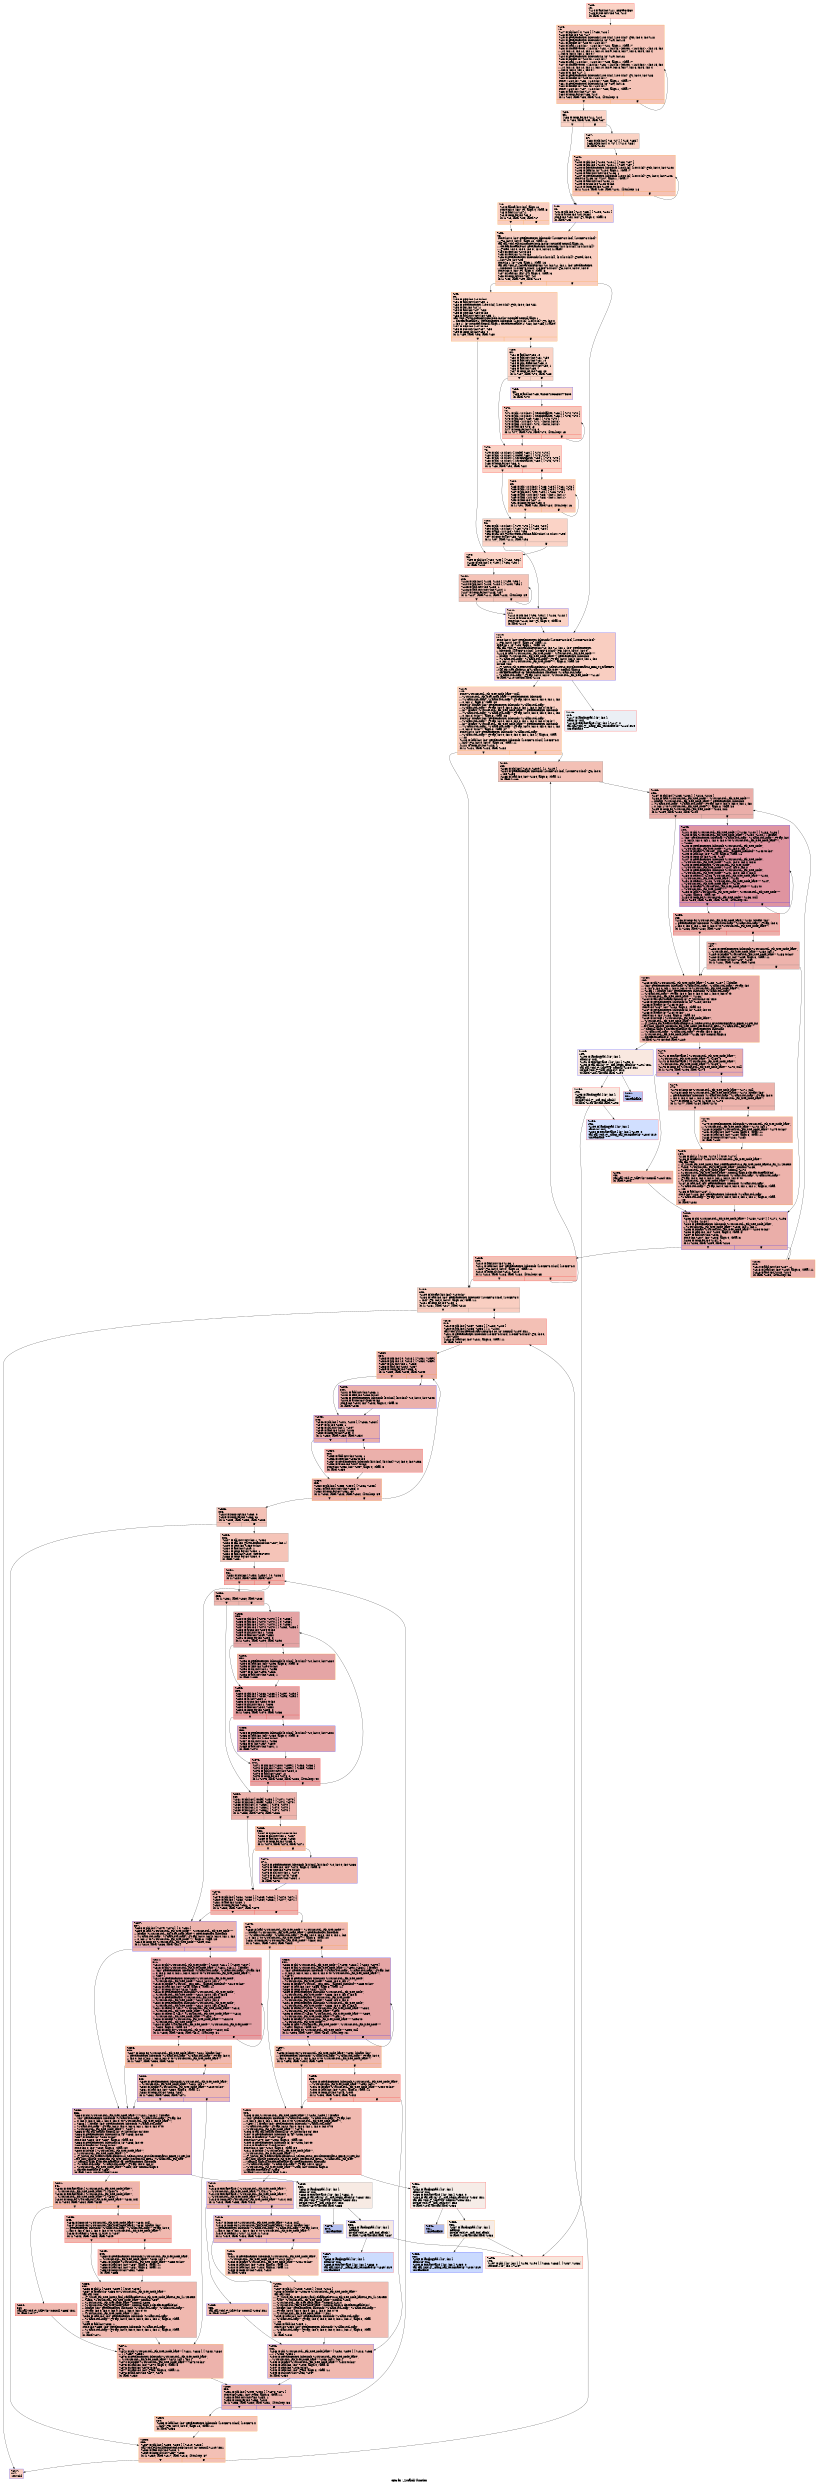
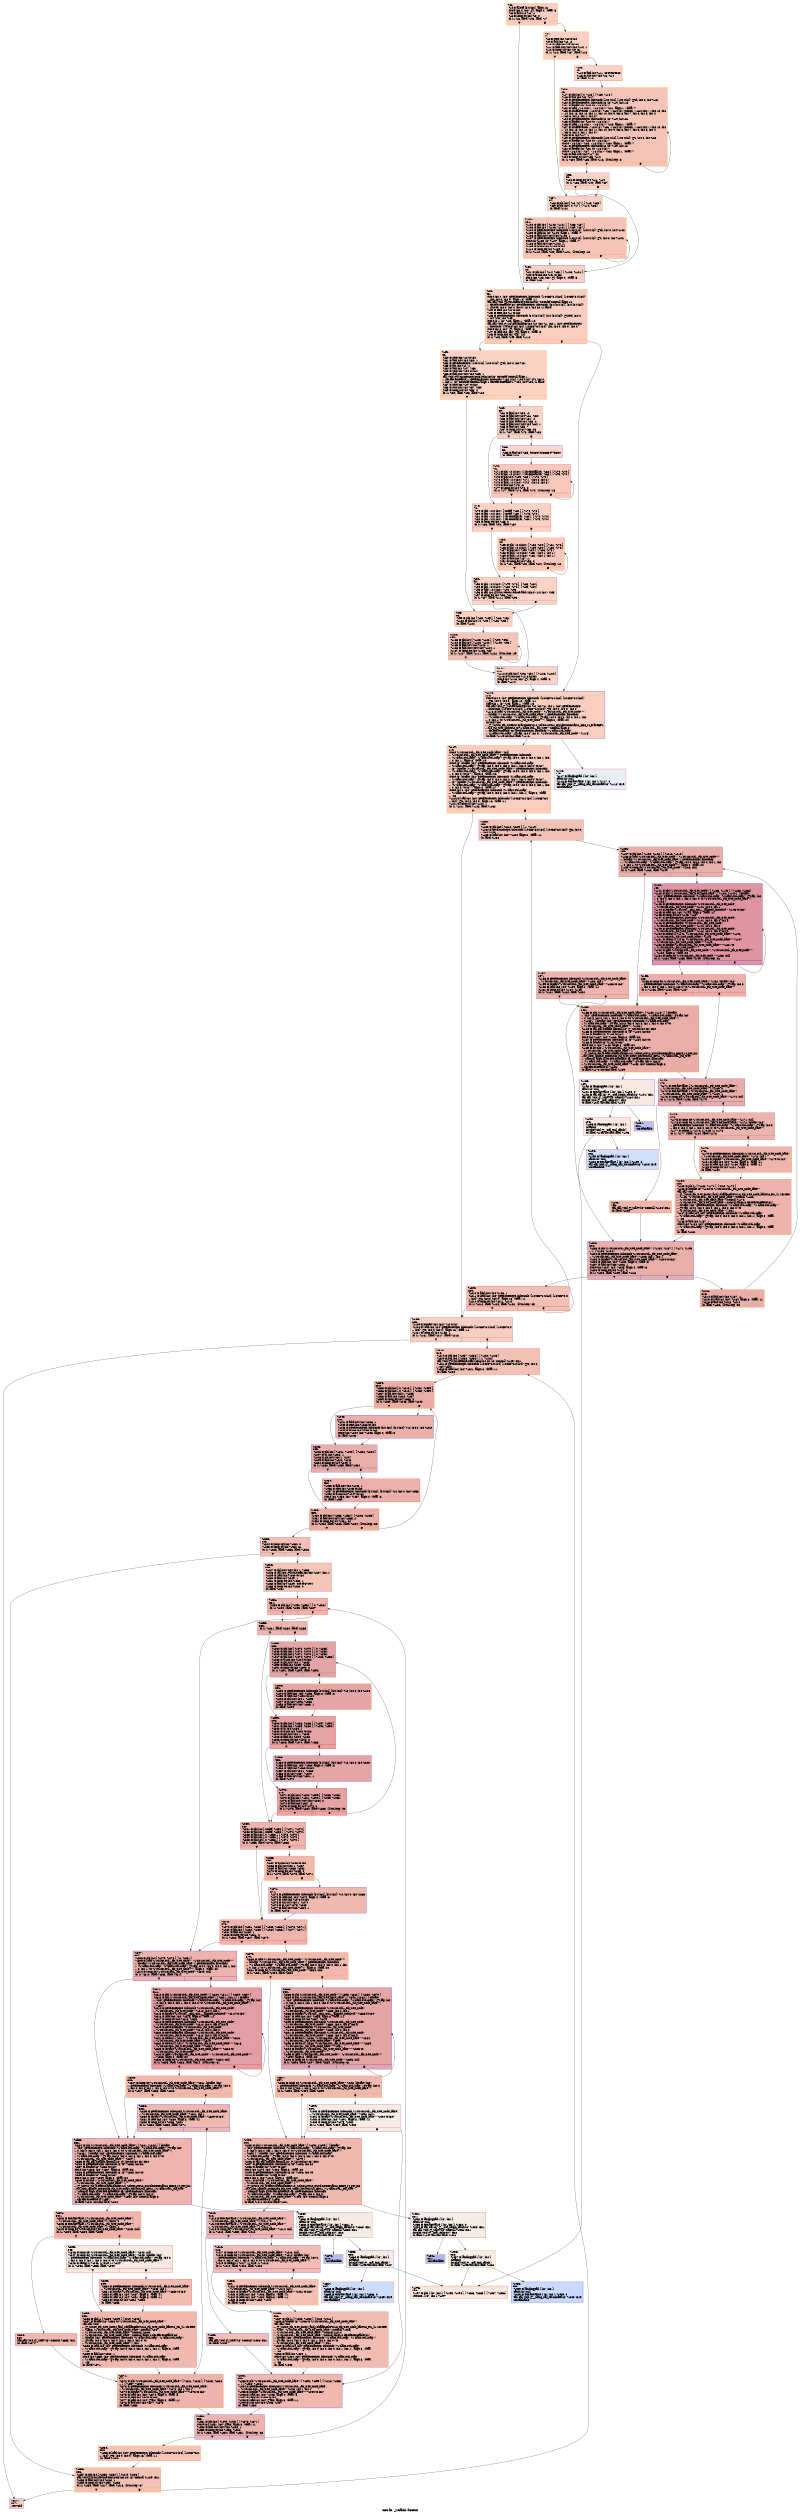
none -> (566, 46)
(753, 938) -> (715, 1037)
(354, 2088) -> (354, 2118)
(118, 2229) -> (119, 2259)
